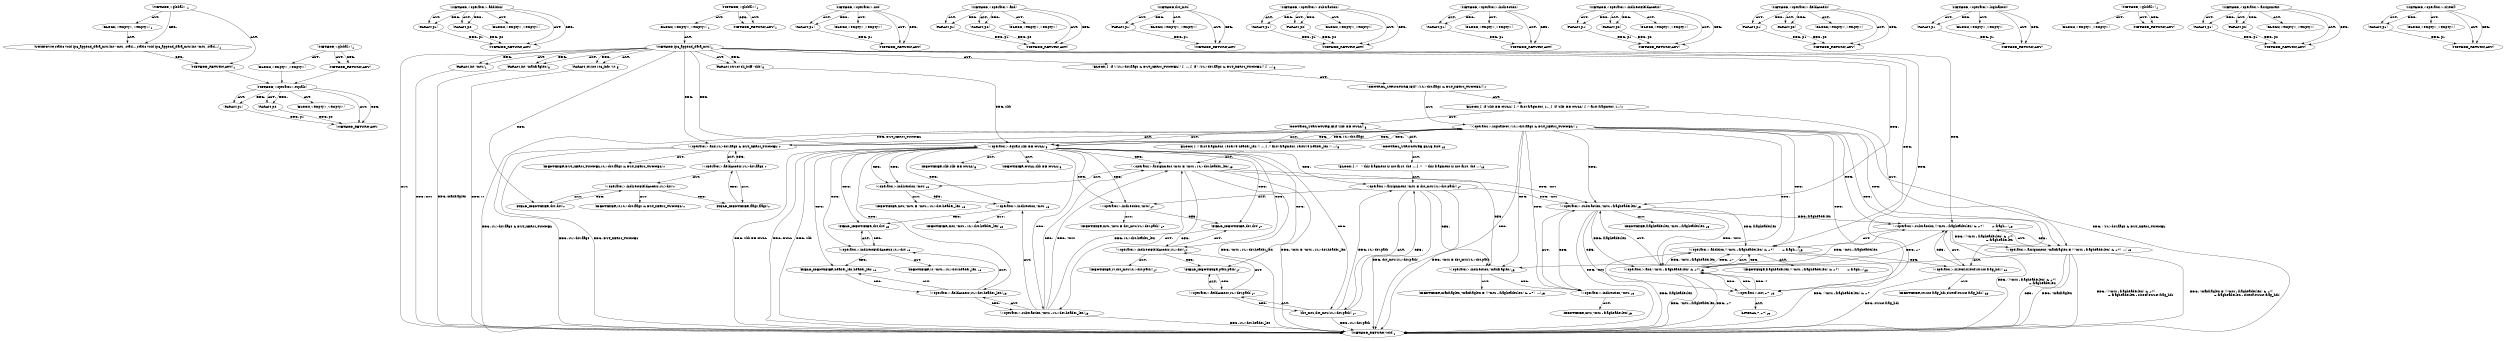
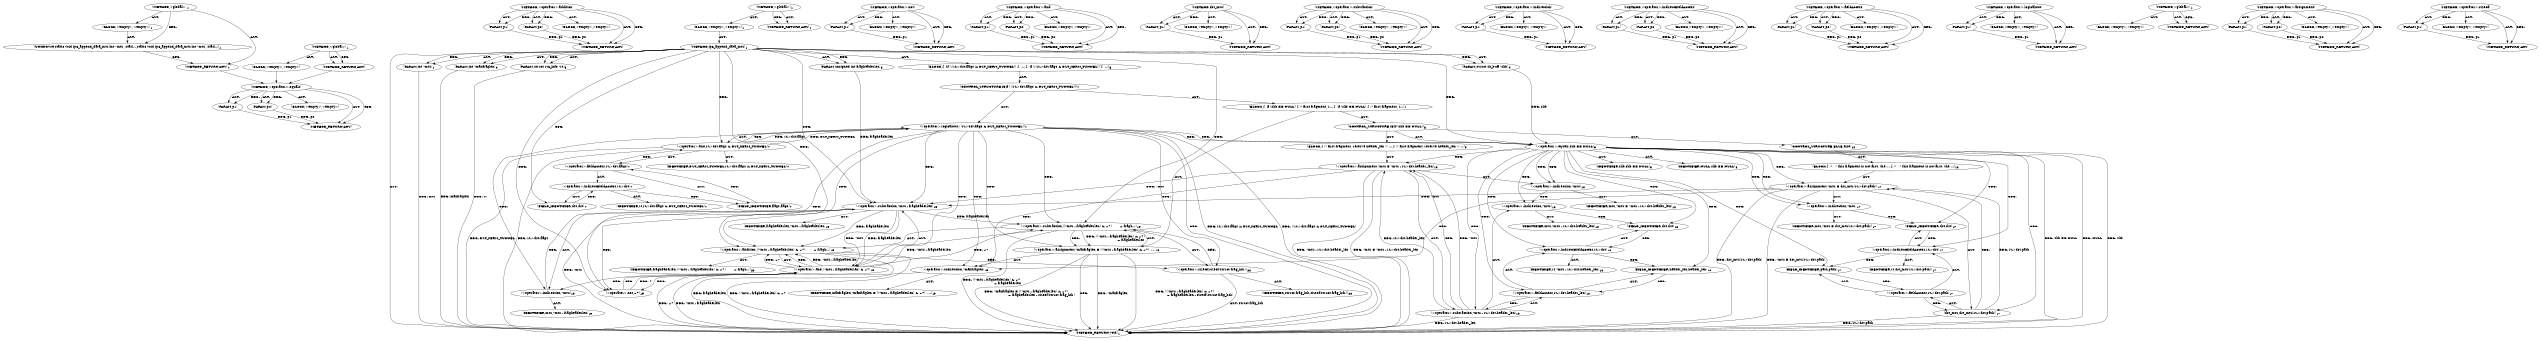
none -> (852, 67)
(1882, 303) -> (1247, 303)
(1755, 313) -> none
